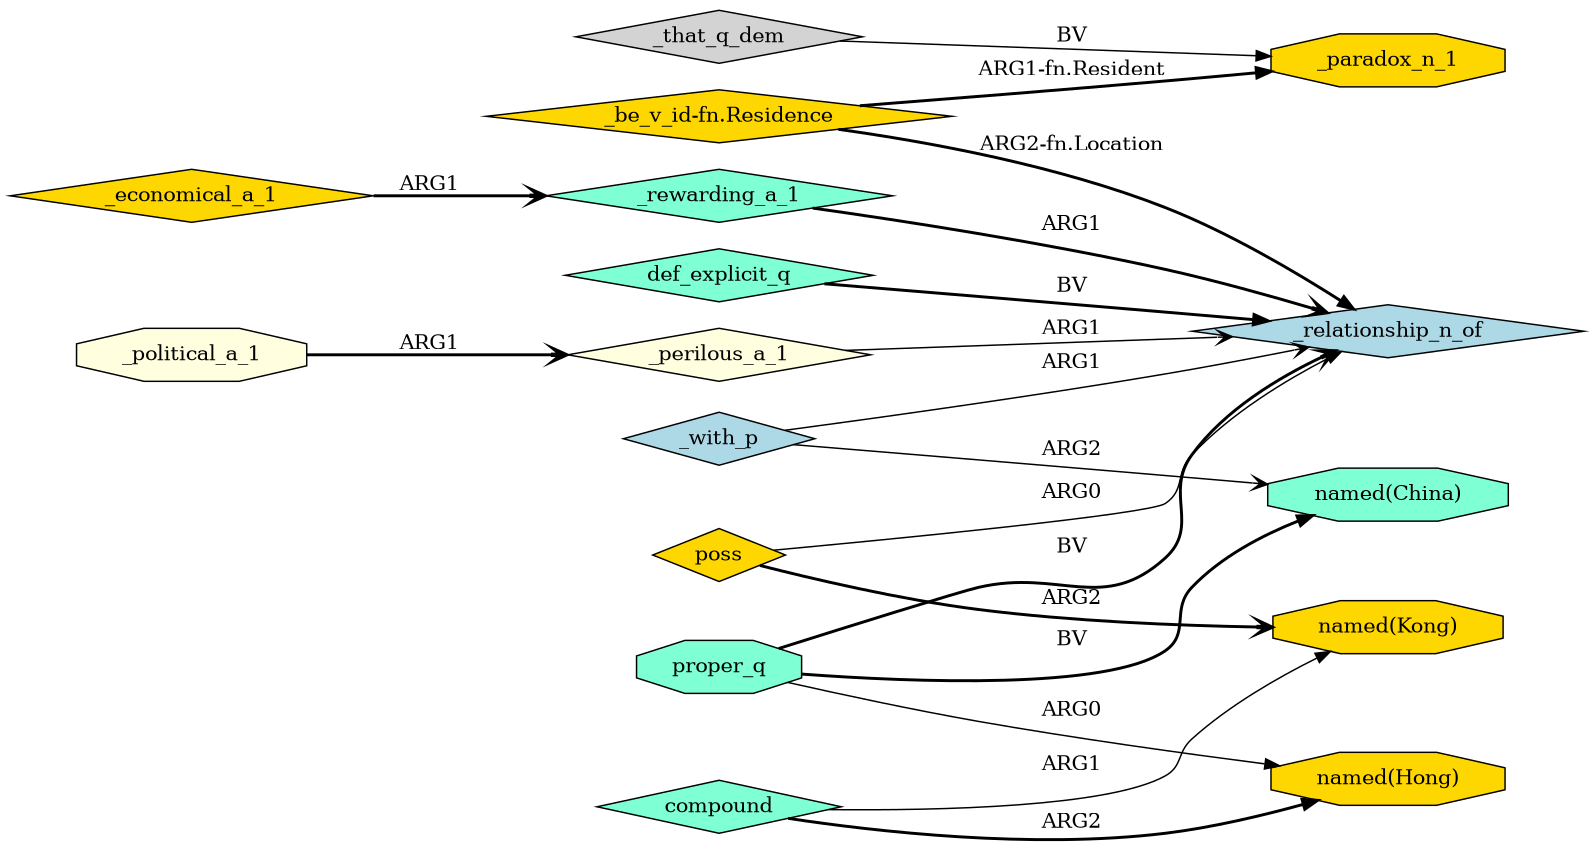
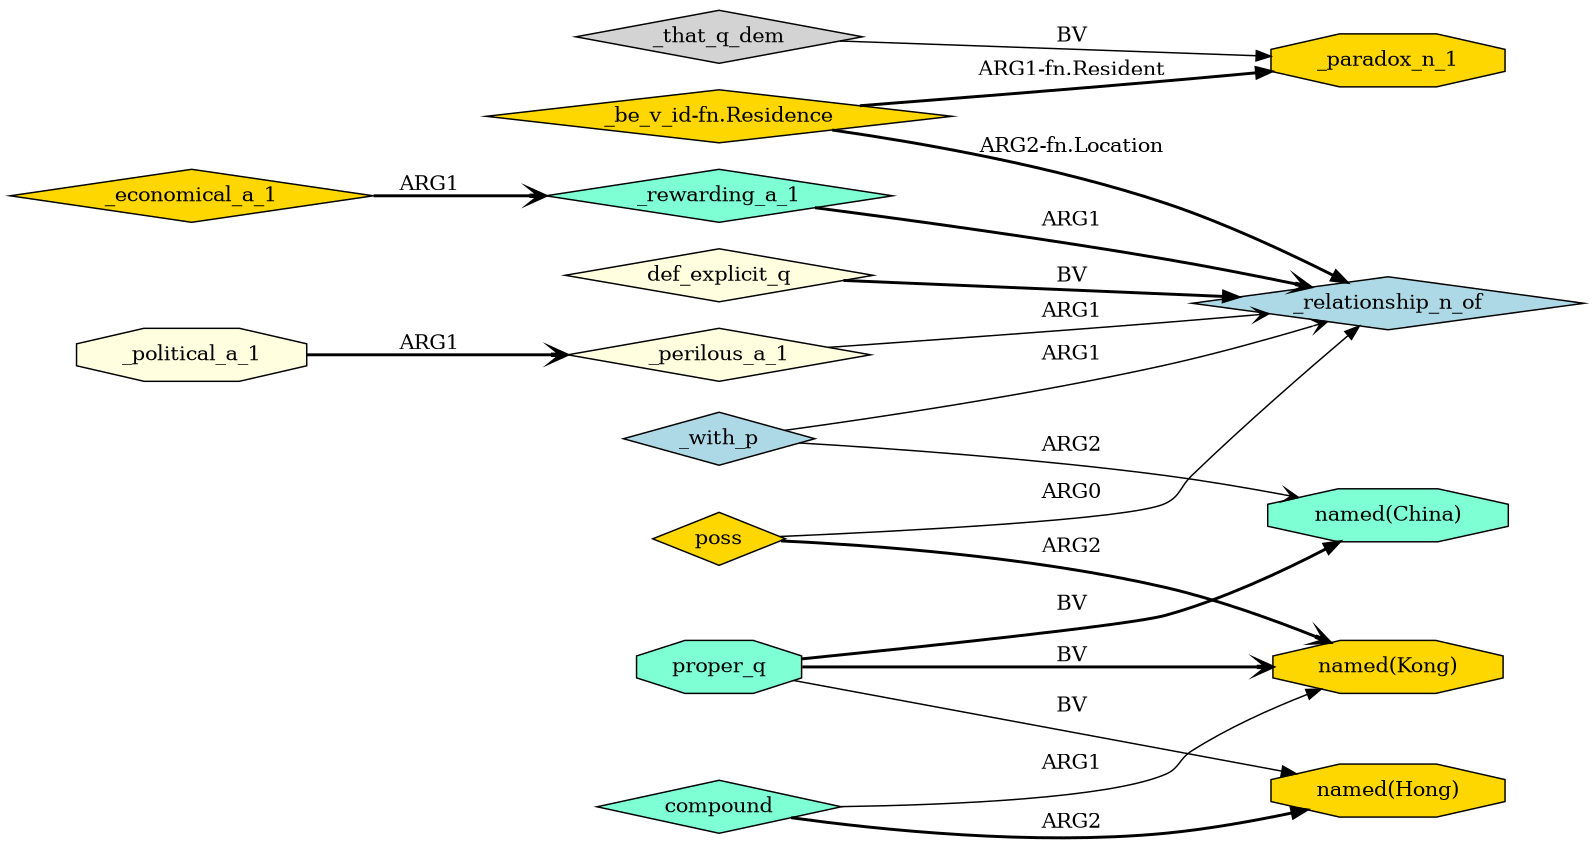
(719, 275) -> (719, 275)
(1108, 586) -> (1030, 667)
(1072, 710) -> (1072, 706)
